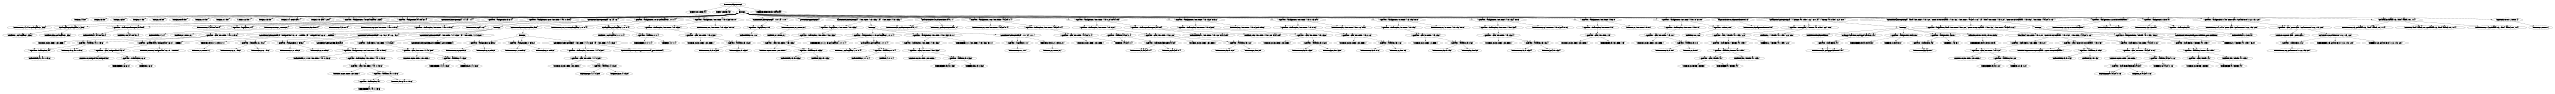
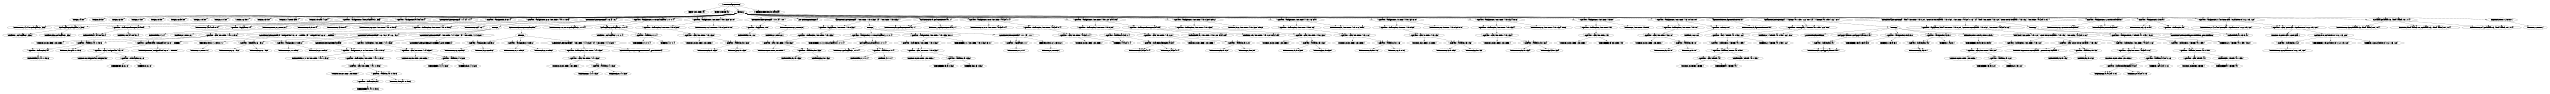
(2507, 20) -> (2502, 20)
(1817, 35) -> (1815, 35)
